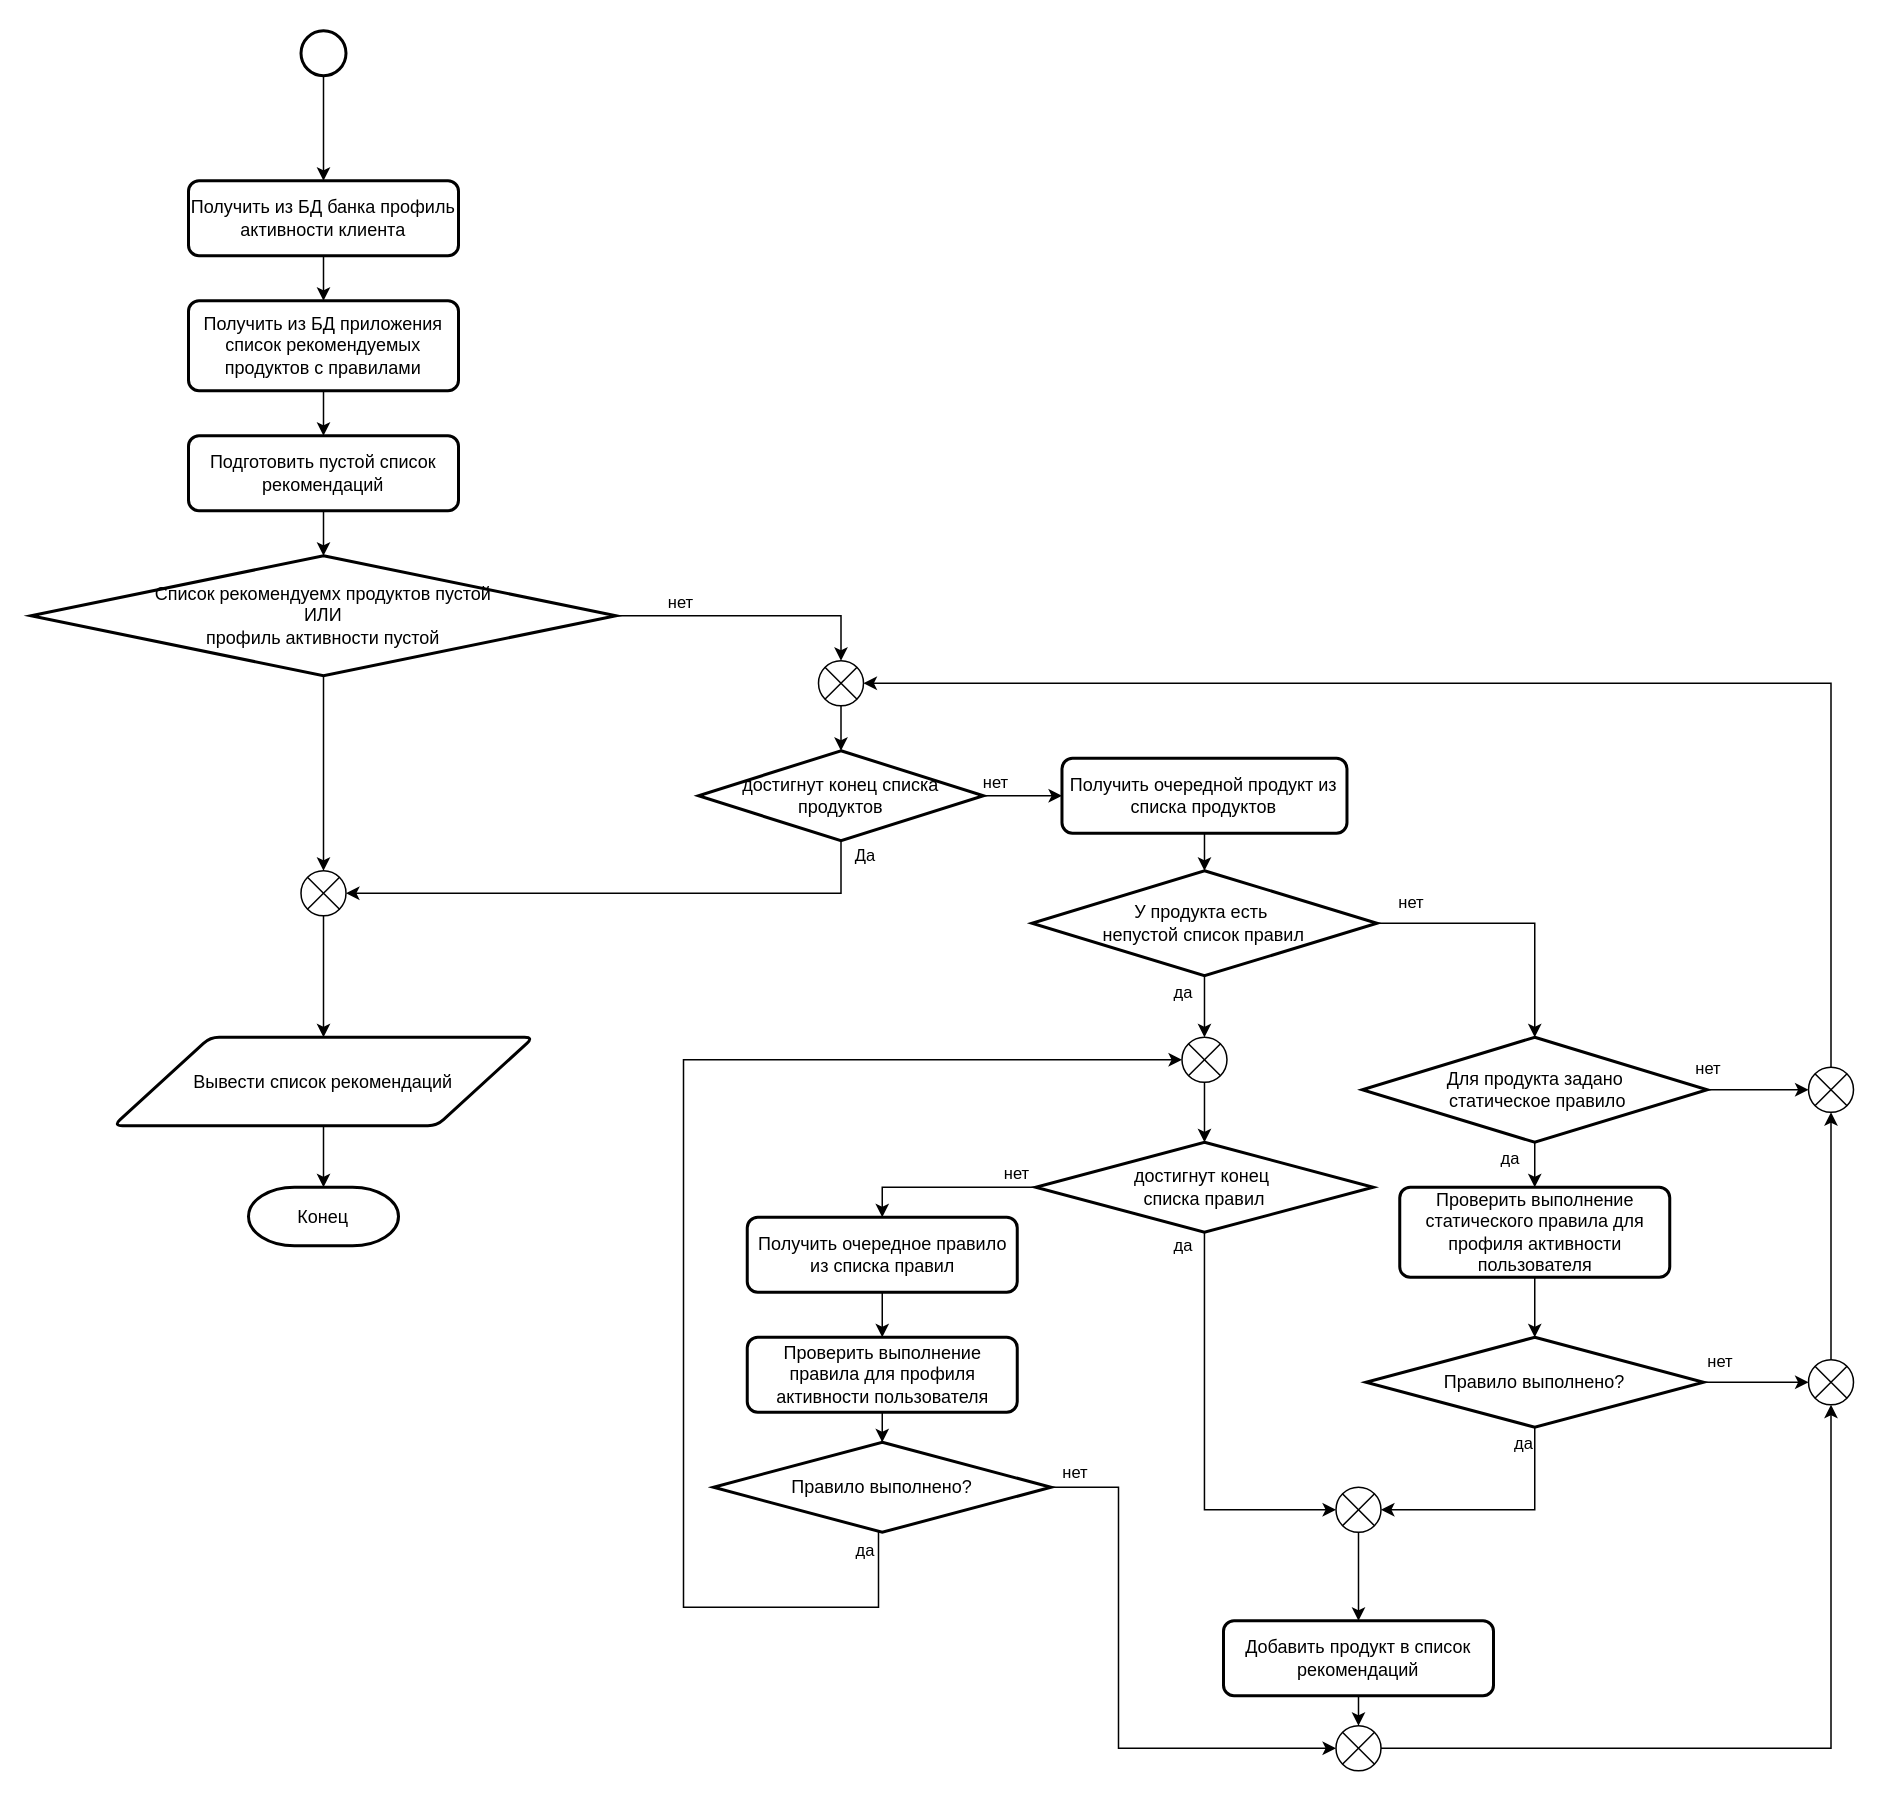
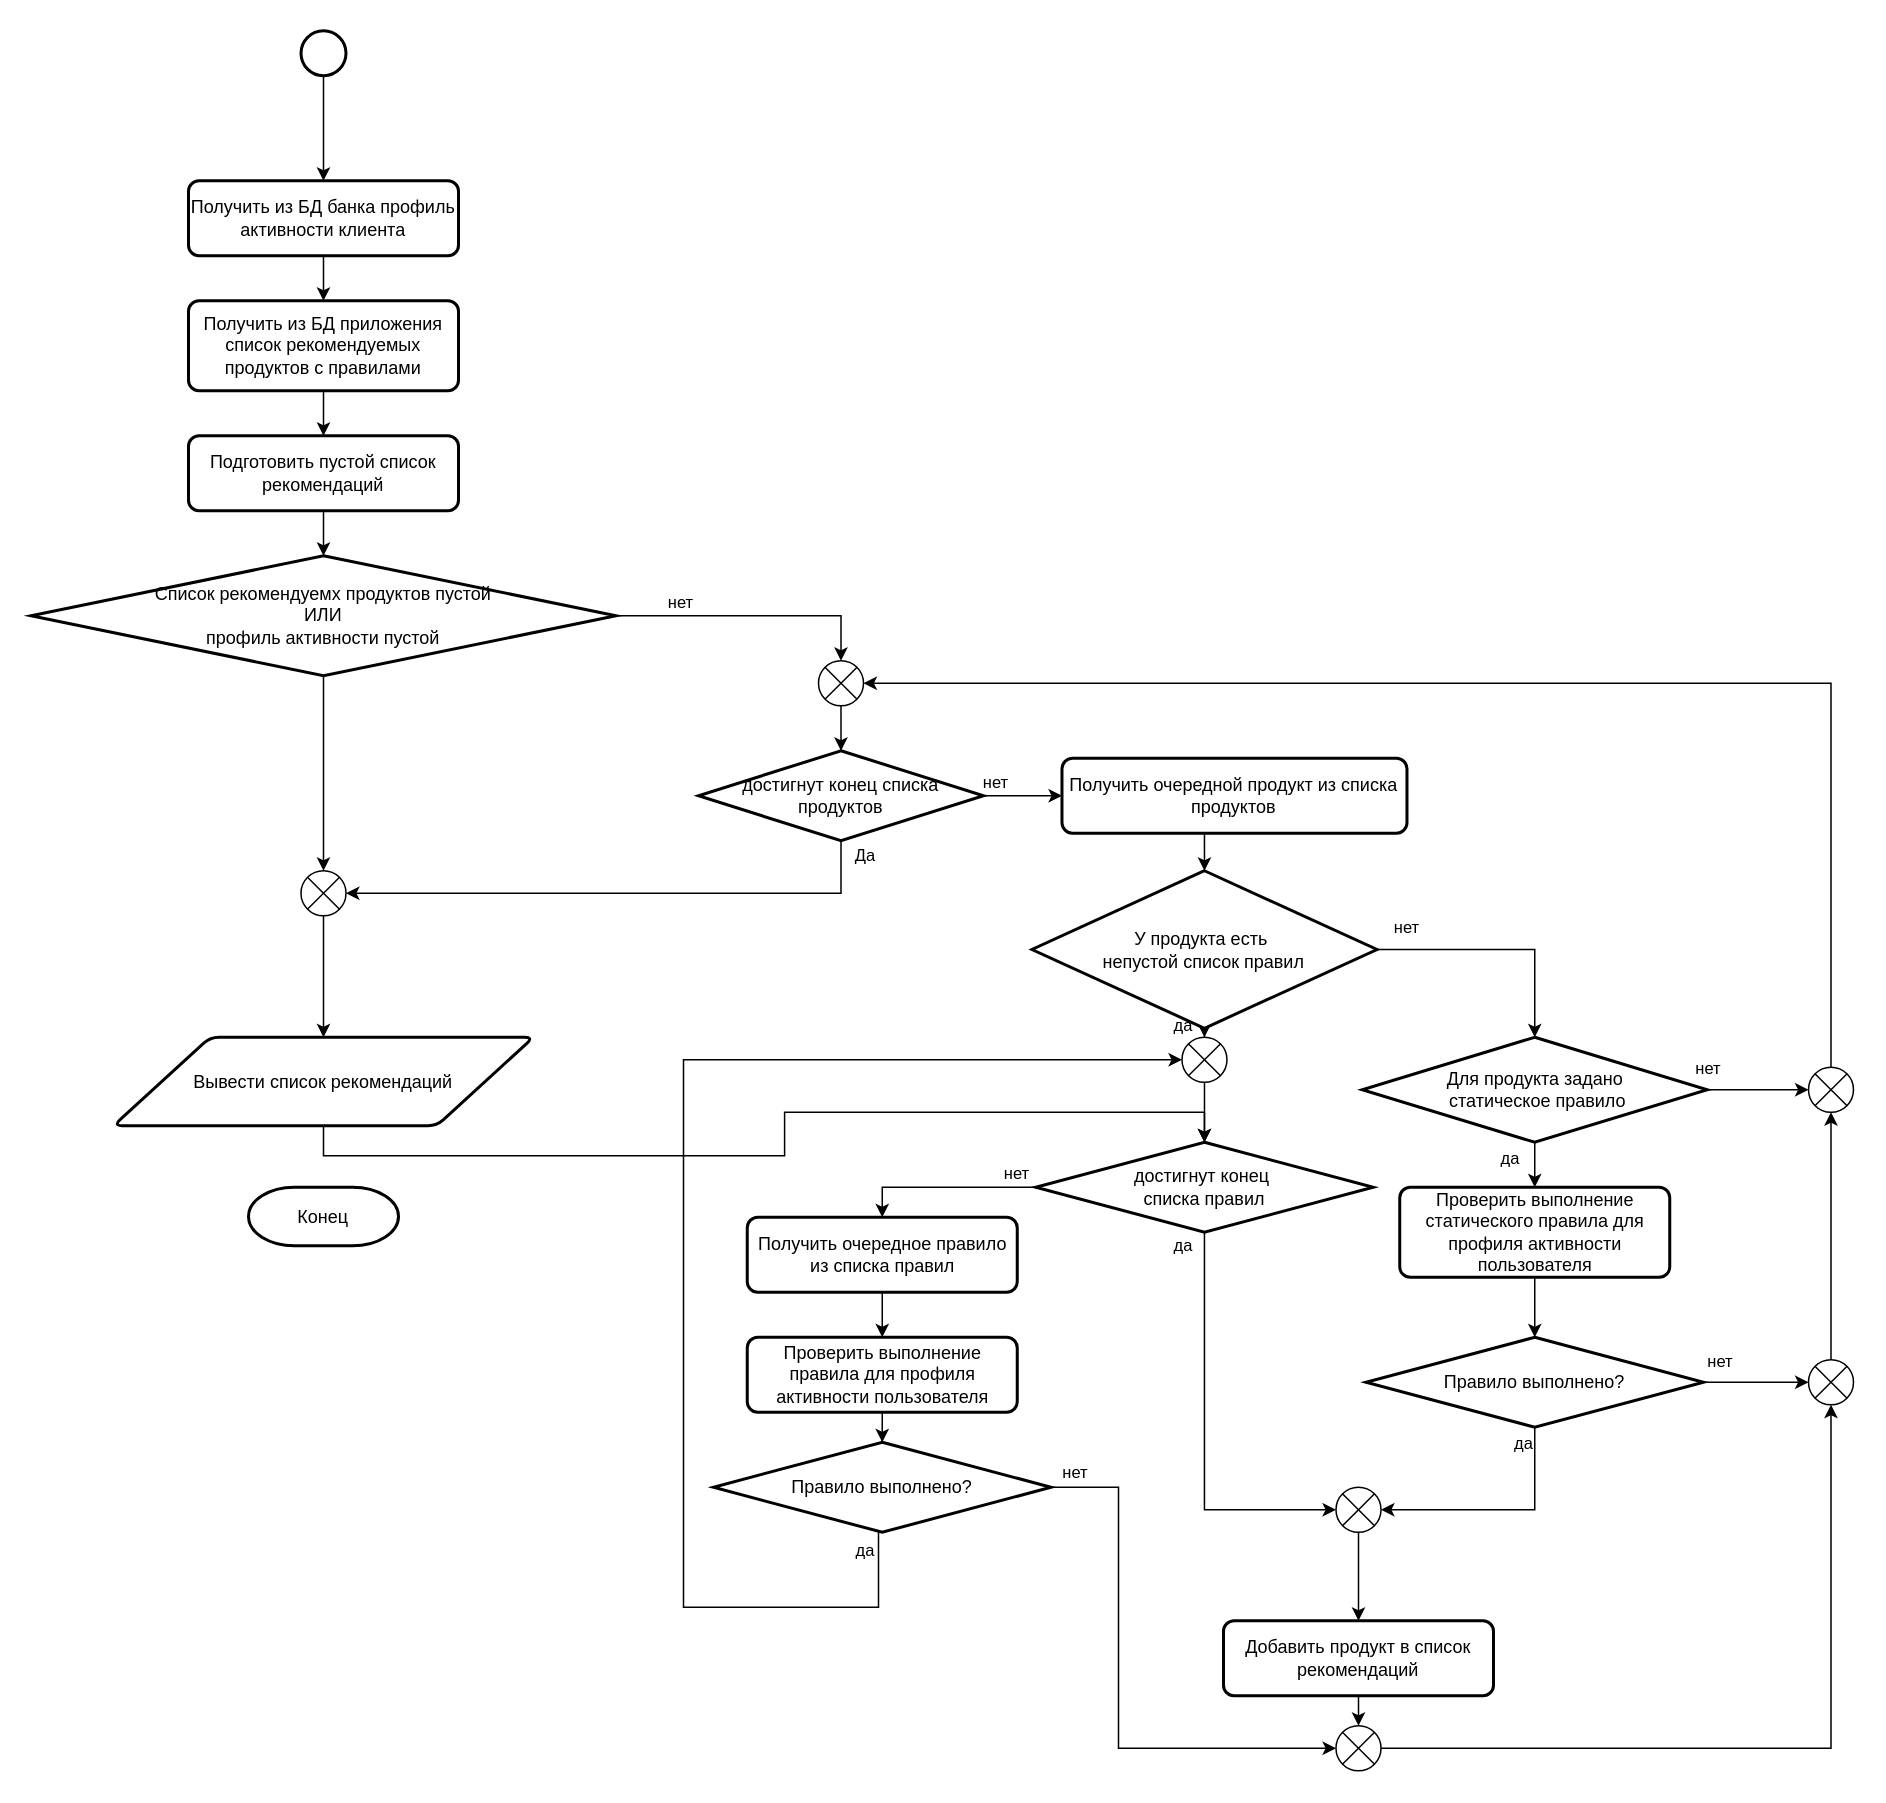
(1204, 796) -> (1234, 796)
(1204, 923) -> (1204, 950)
(323, 1165) -> (782, 1156)
